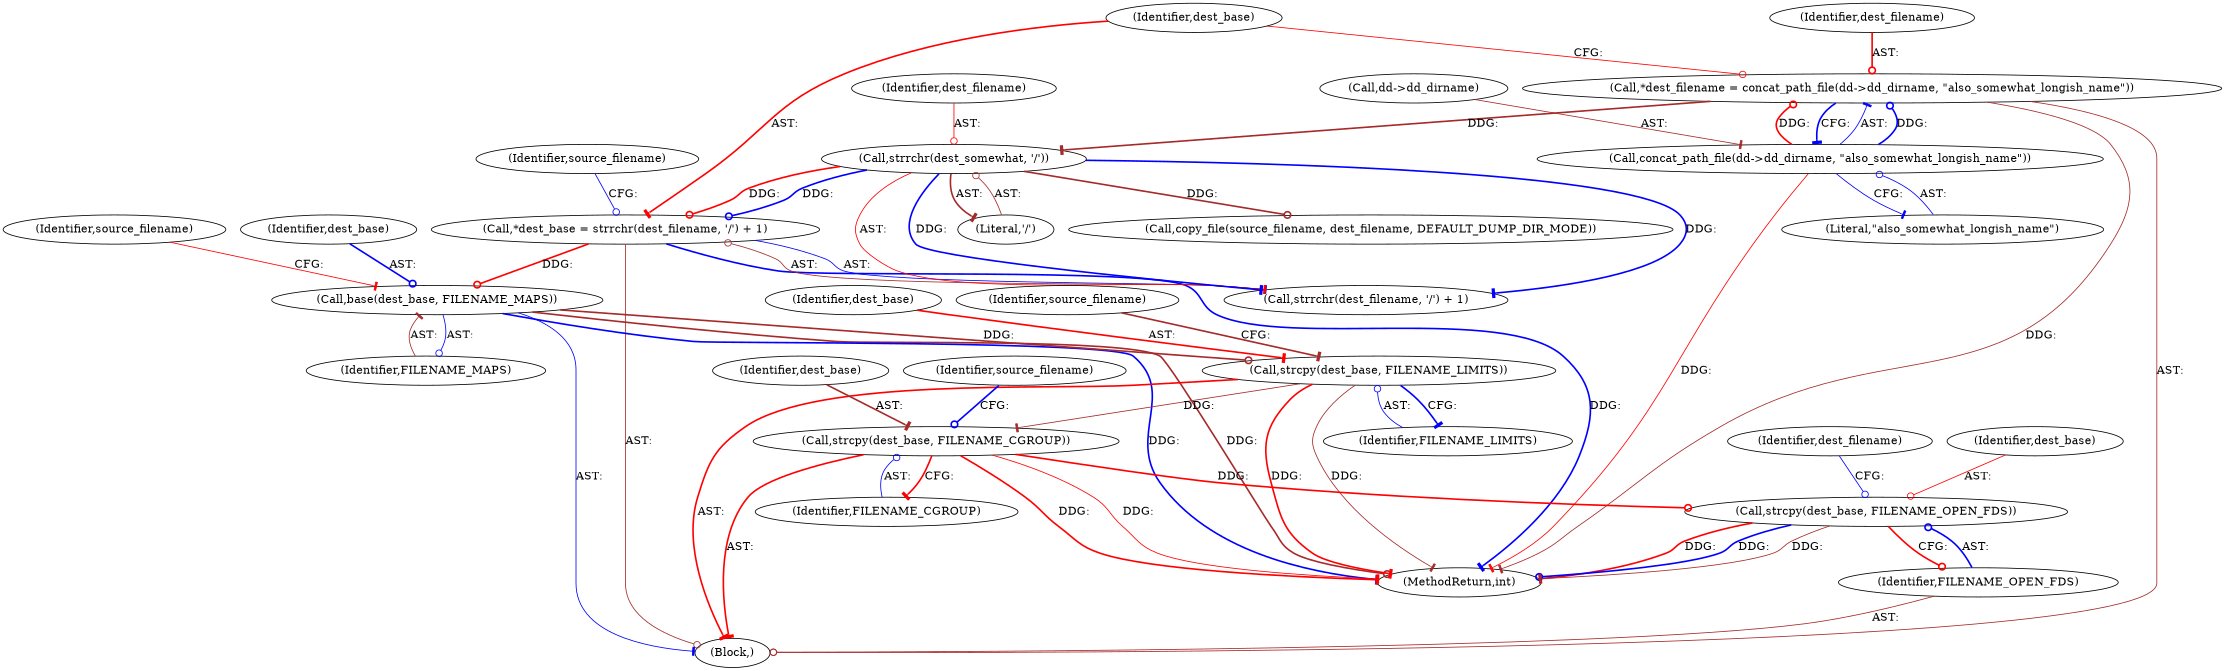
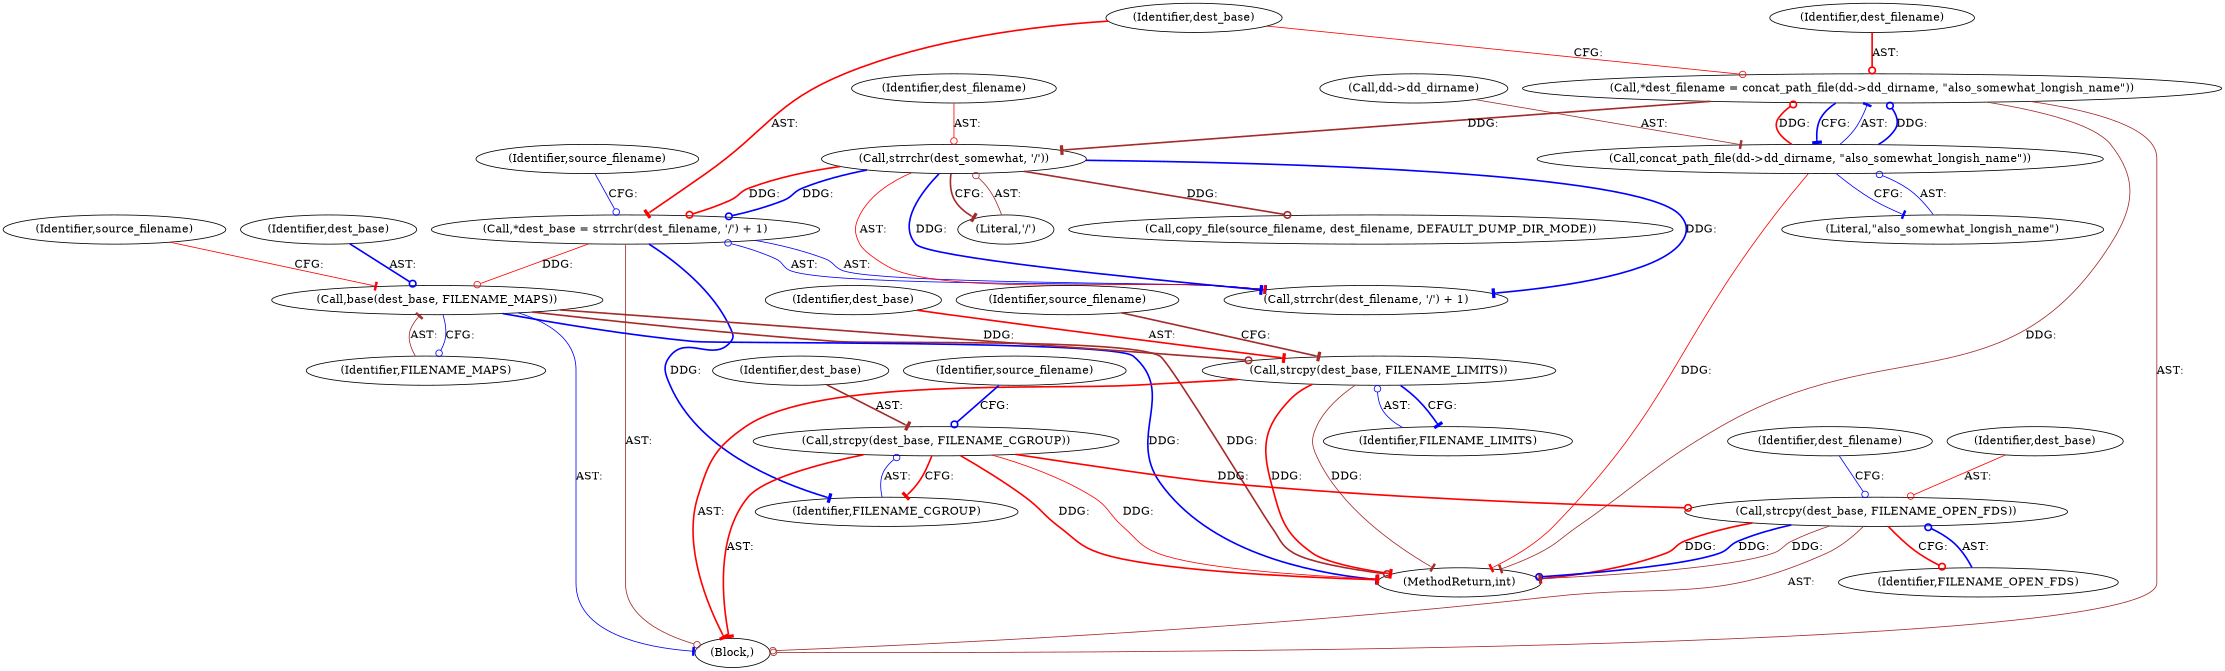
(971, 194) -> (971, 194)
(534, 264) -> (534, 264)
(860, 279) -> (860, 279)
(1238, 321) -> (665, 370)
(462, 335) -> (462, 335)
(1160, 406) -> none
(1618, 637) -> (1327, 618)
